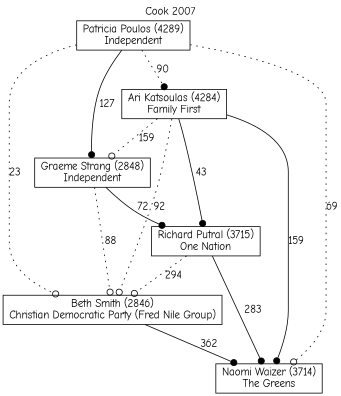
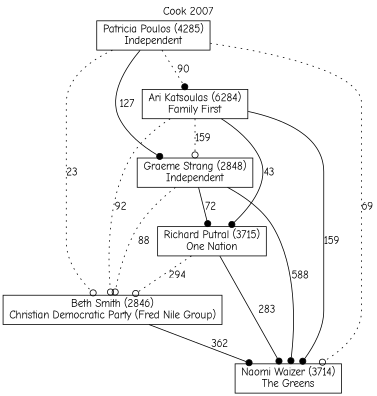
(133, 35) -> (153, 35)
(174, 104) -> (195, 104)
none -> (287, 261)
